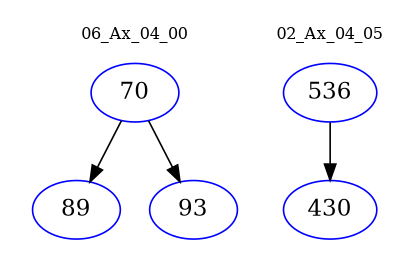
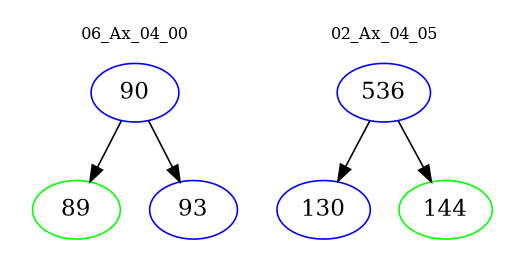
(135, 93) -> (135, 93)
(76, 210) -> (76, 210)
(330, 210) -> (324, 210)
none -> (446, 210)
